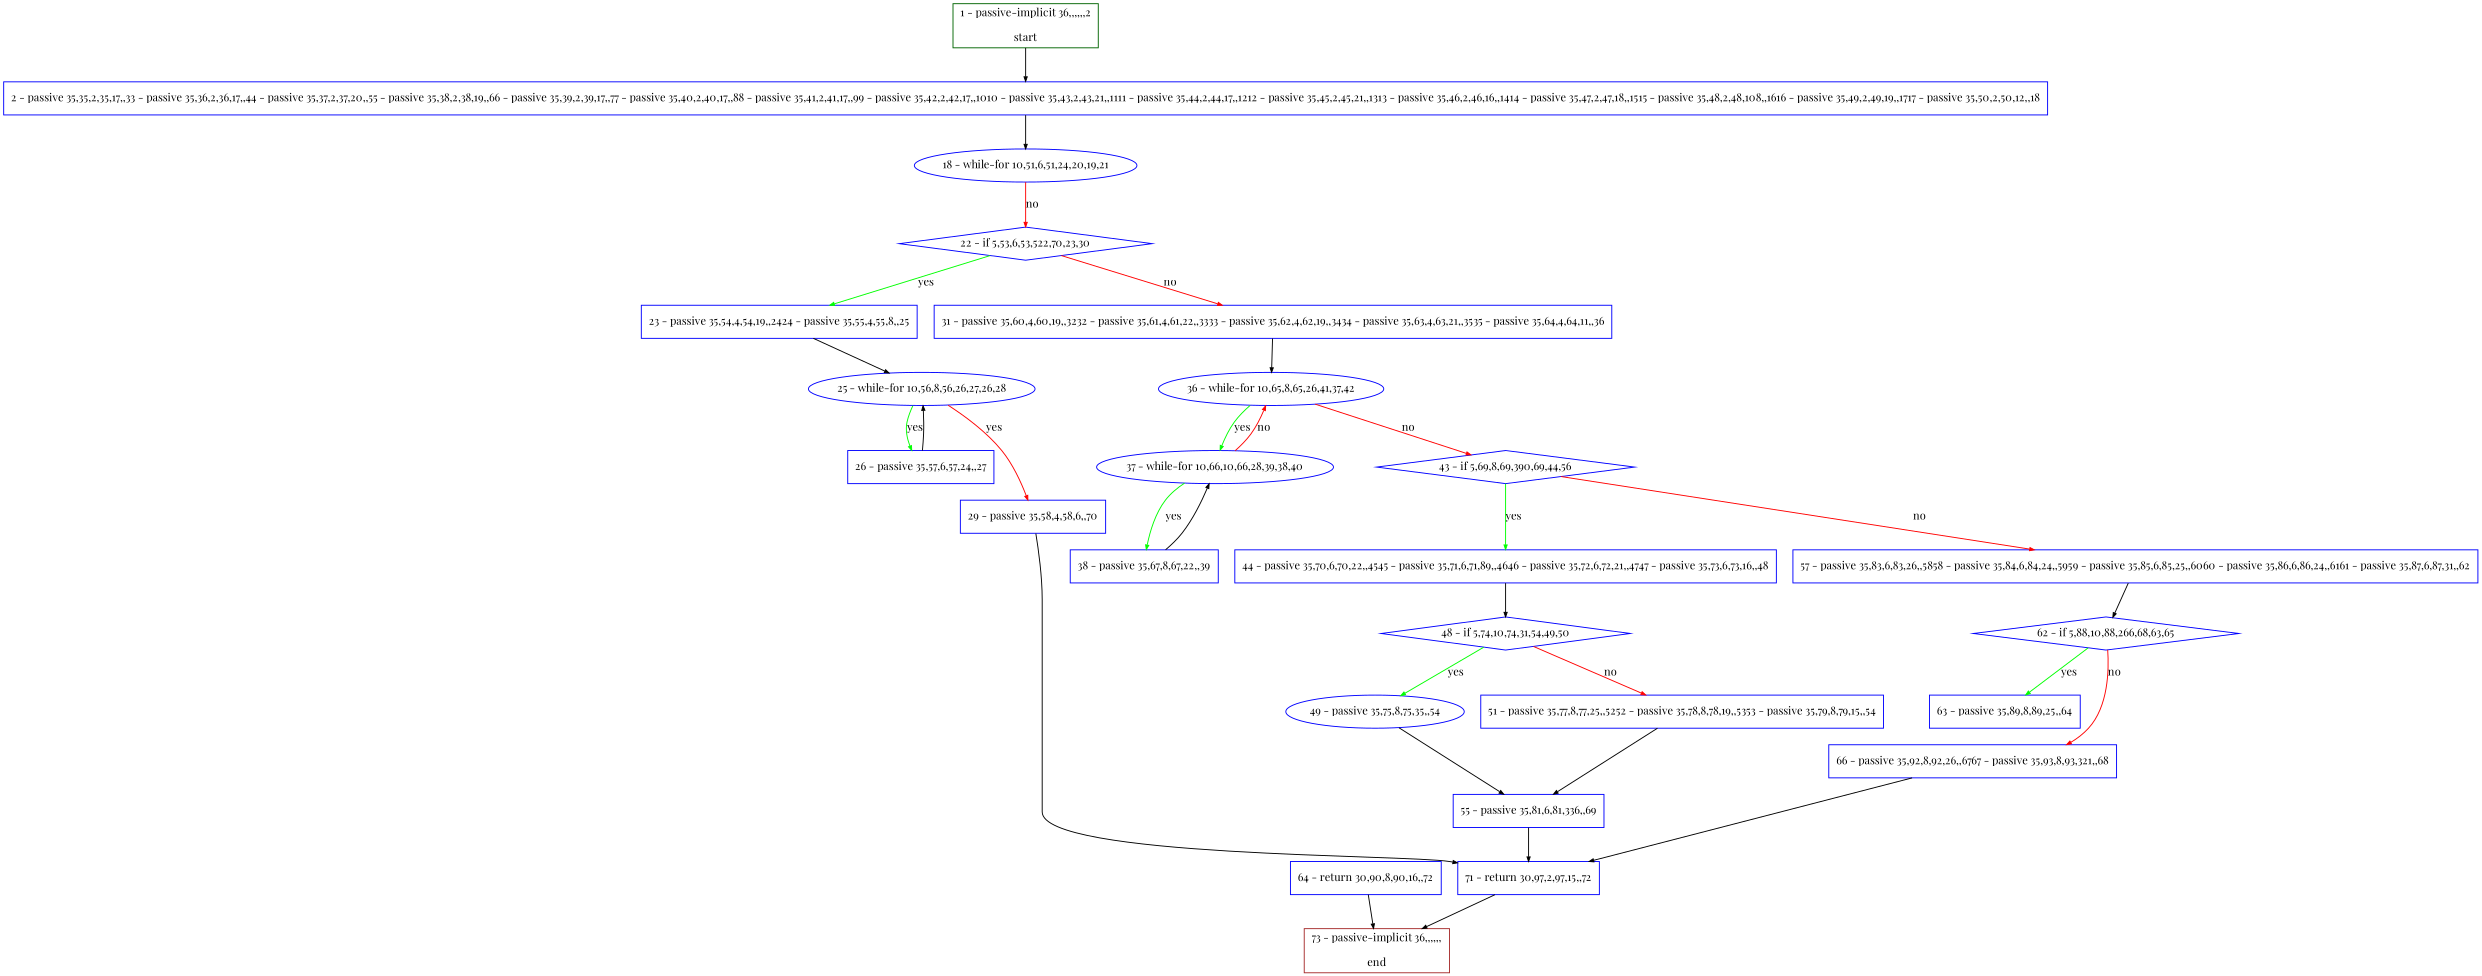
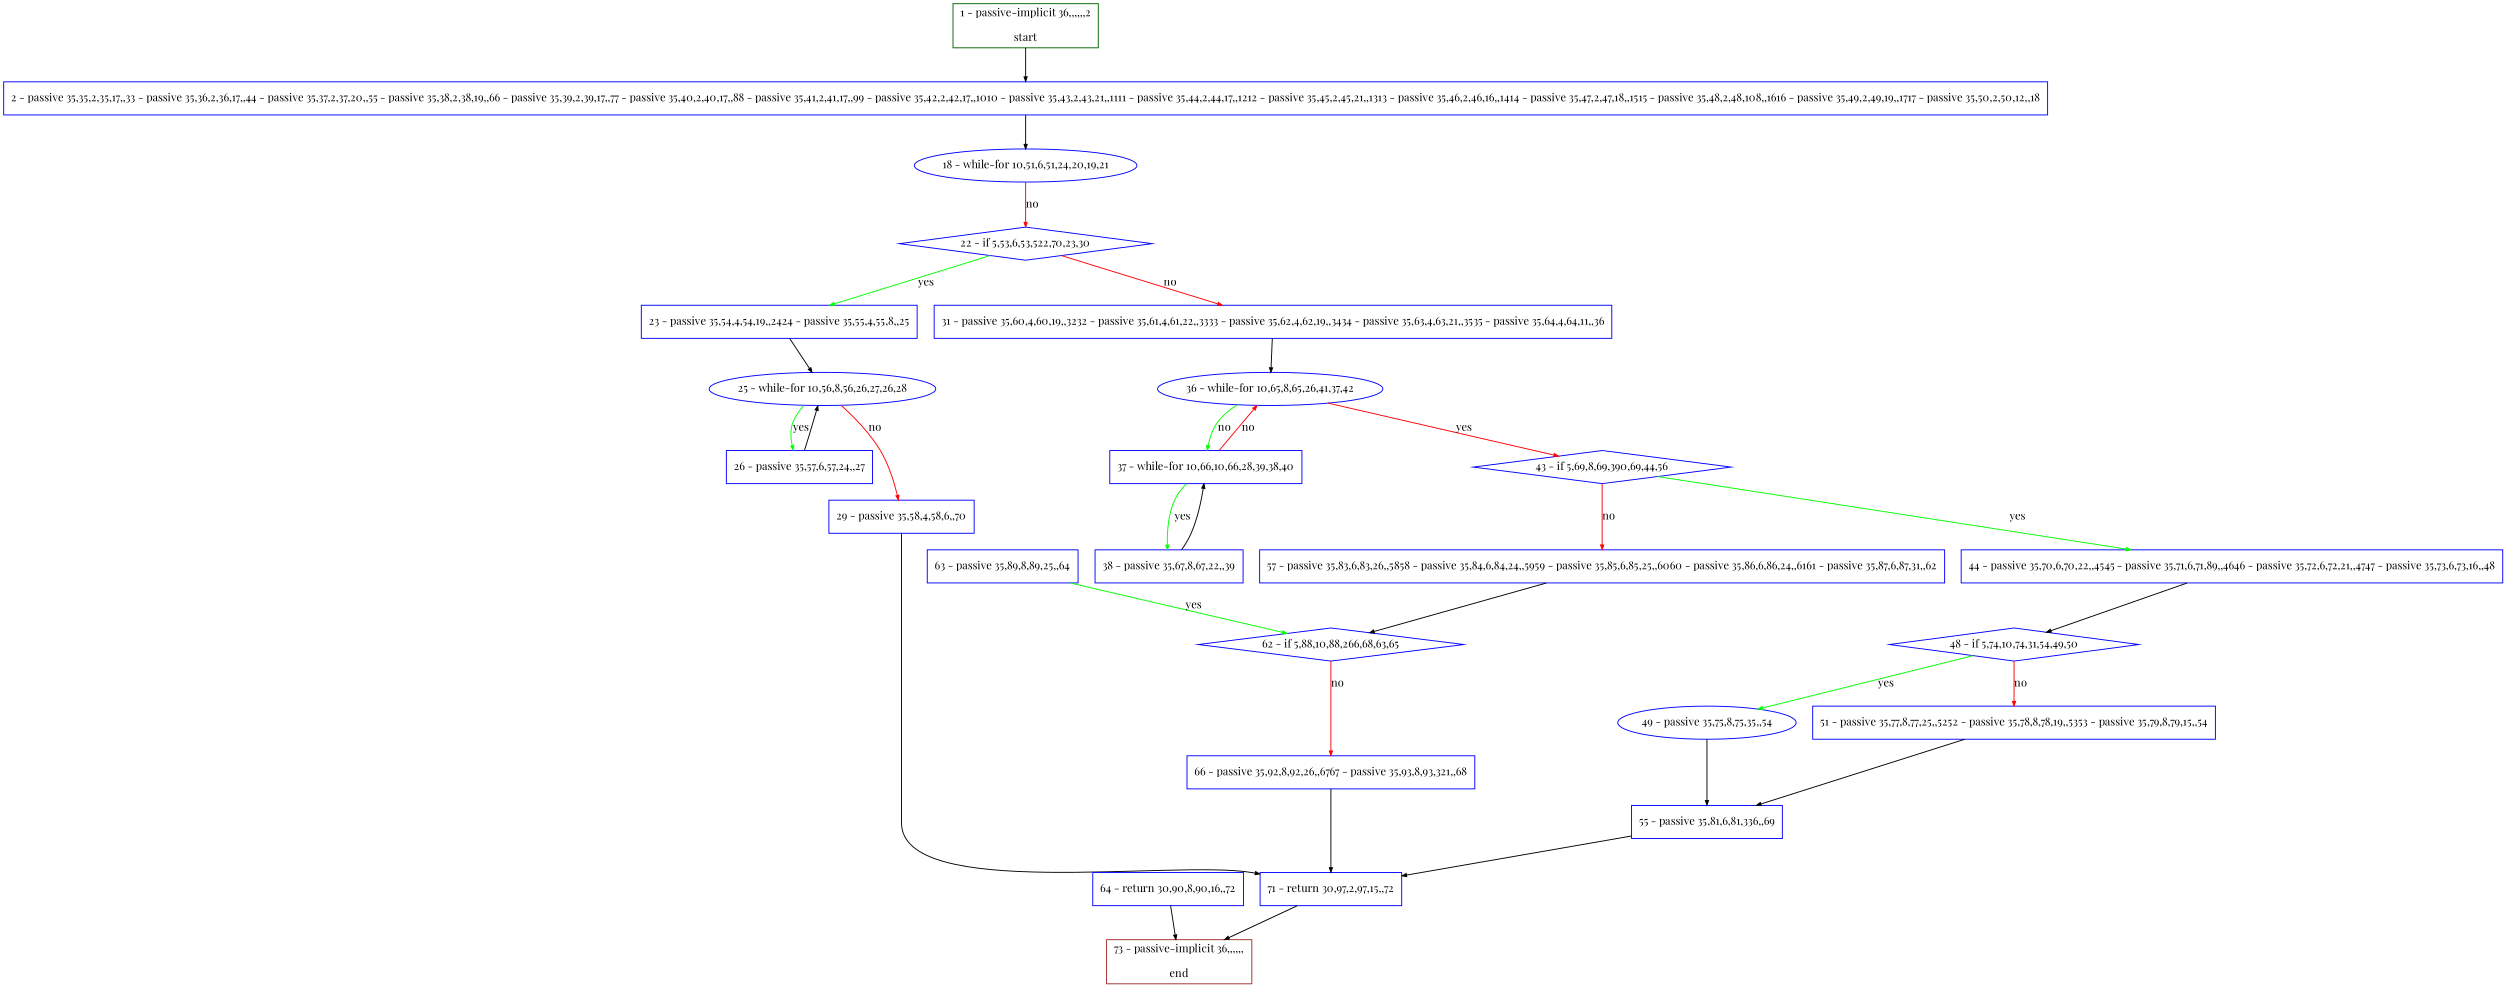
(994, 428) -> (875, 428)
(1243, 428) -> (1225, 428)
(1409, 428) -> (1464, 428)
(1215, 467) -> (1206, 467)
(2059, 670) -> (1176, 608)
